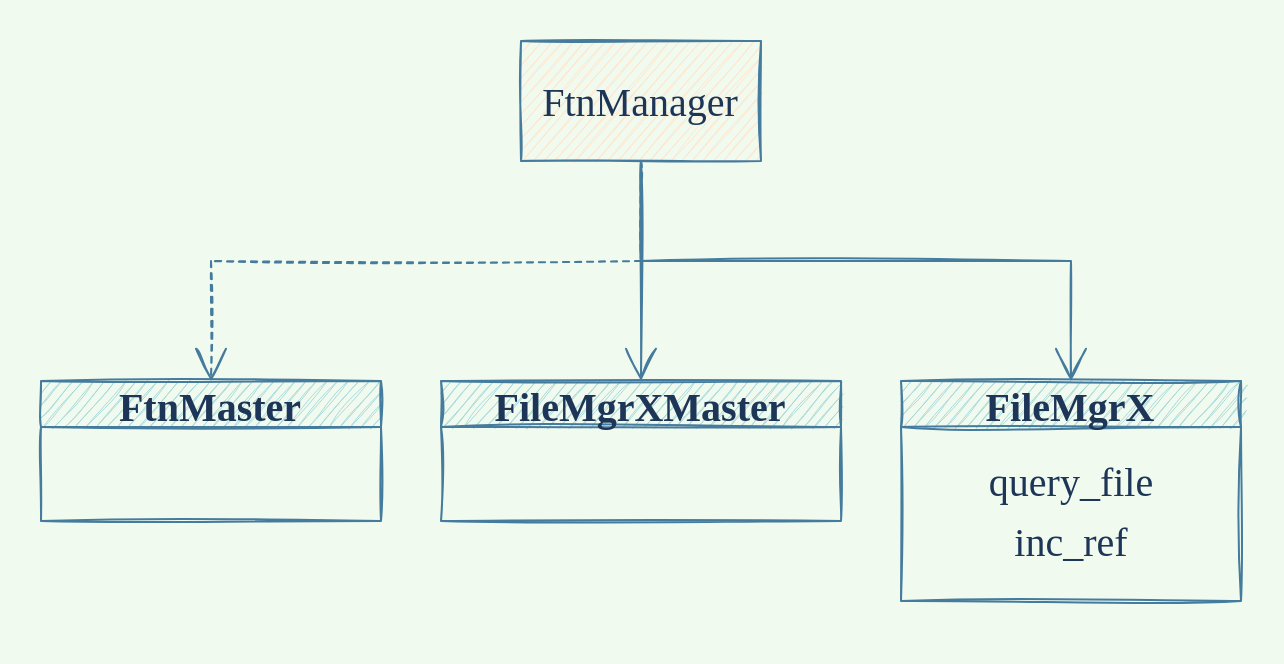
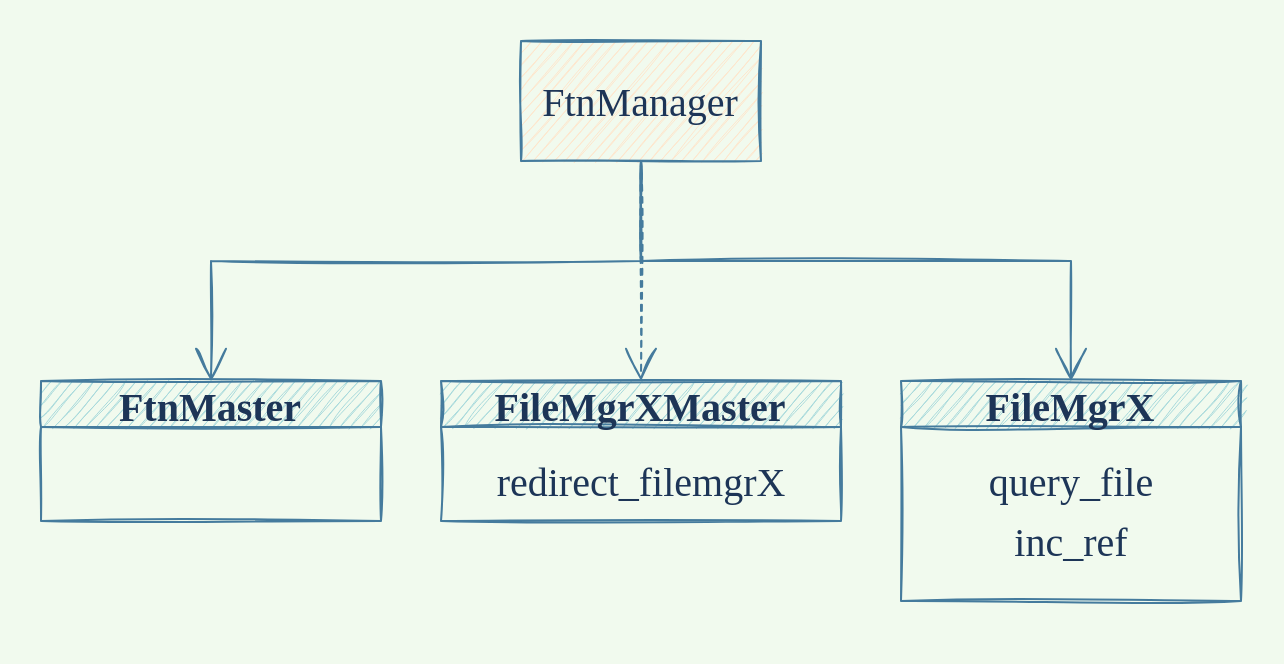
(369, 261) -> (369, 261)
(641, 322) -> (641, 322)
none -> (641, 481)
